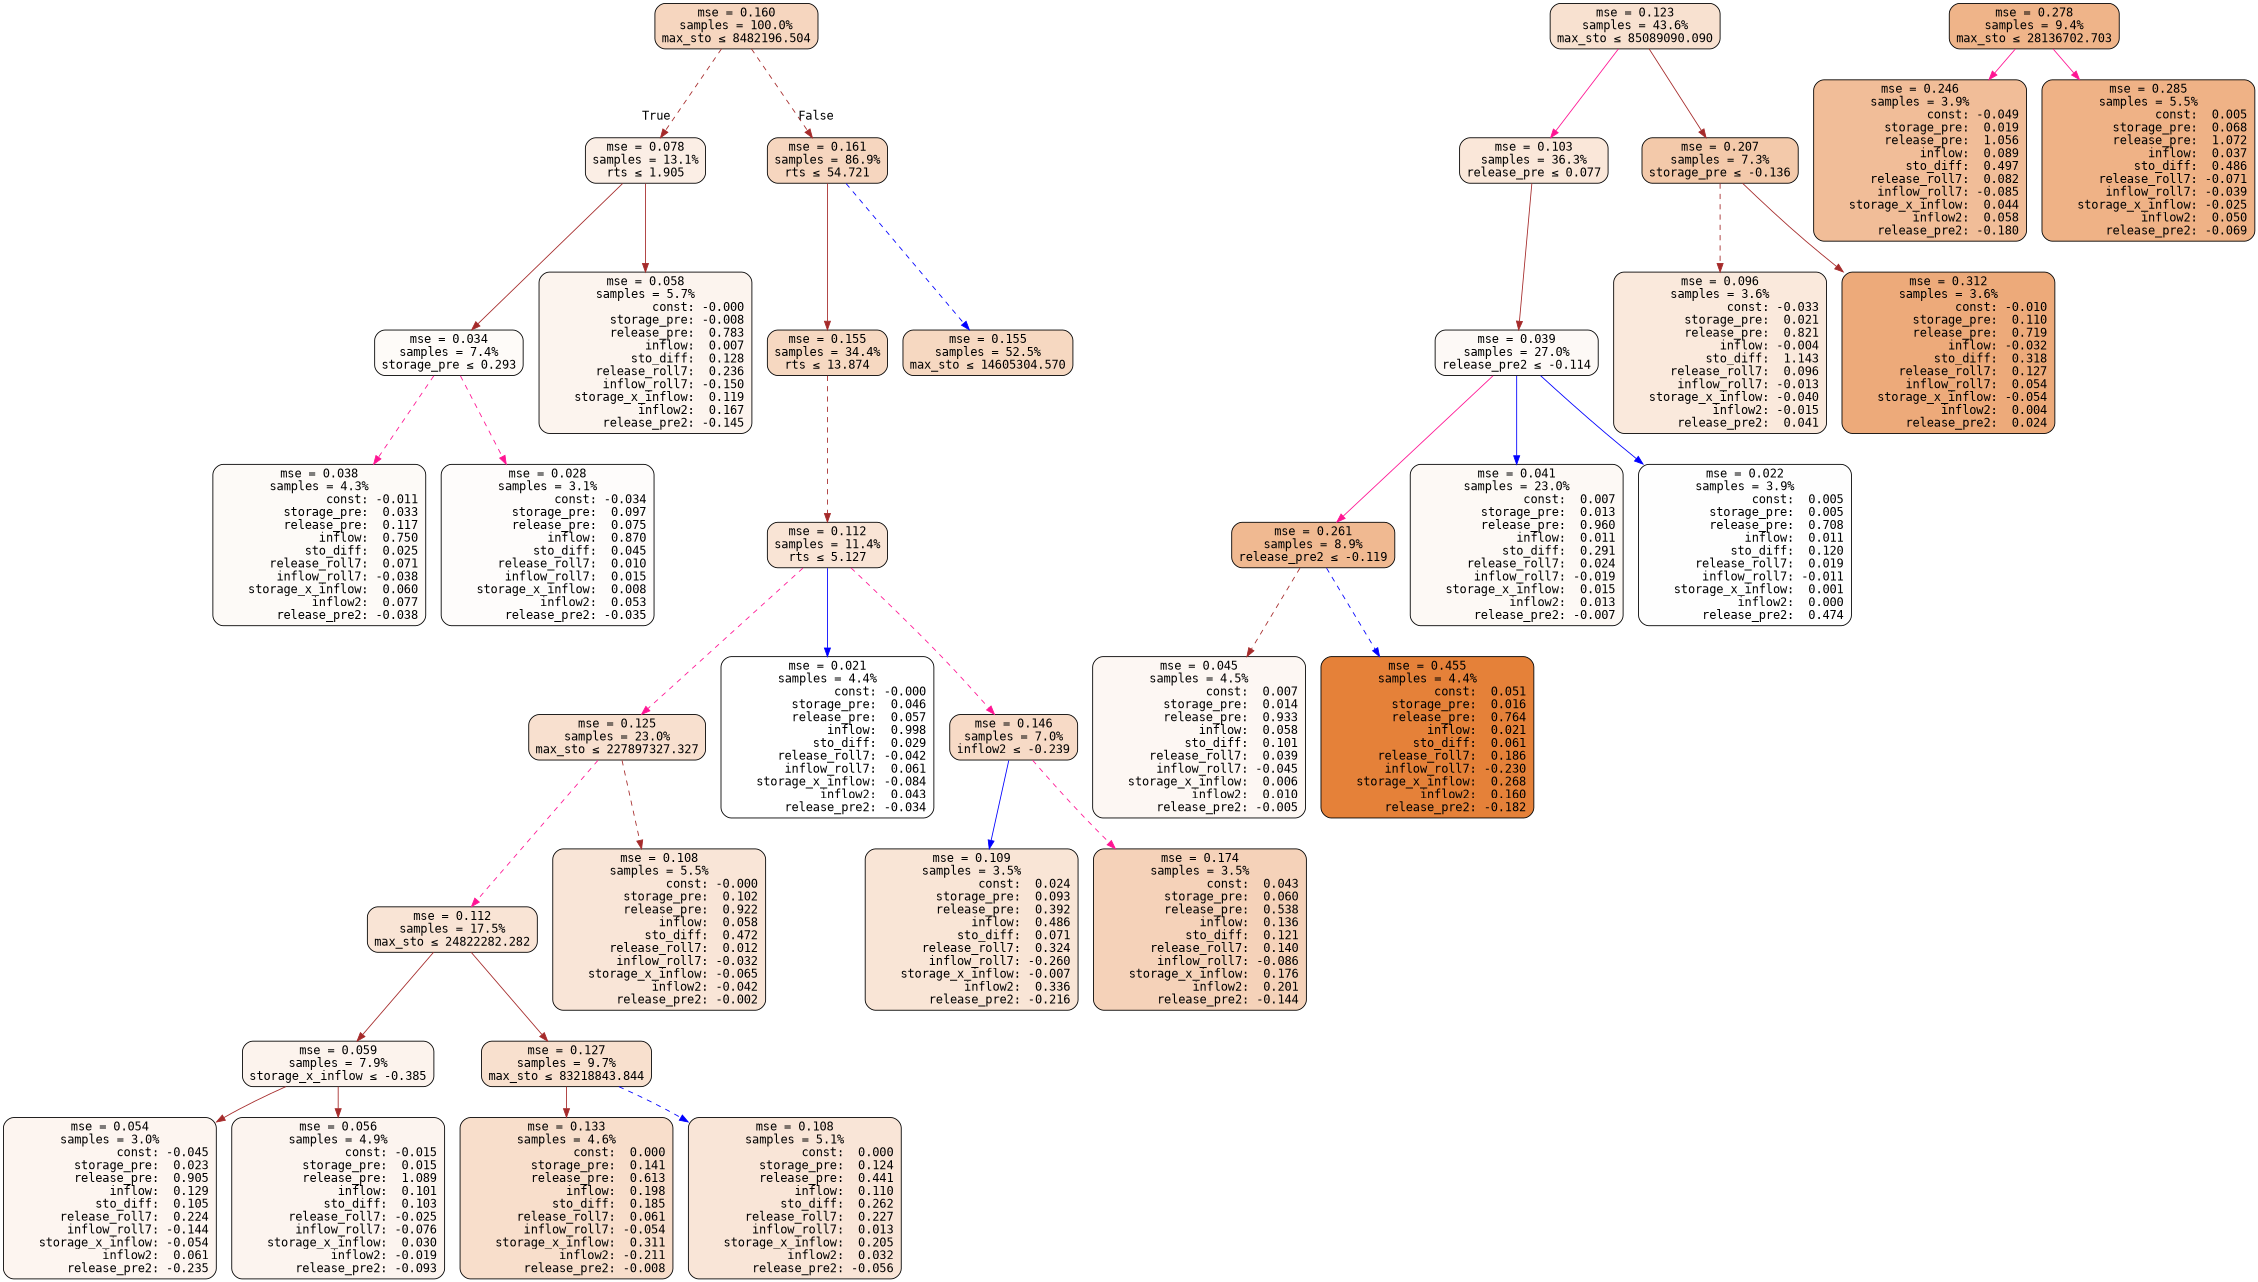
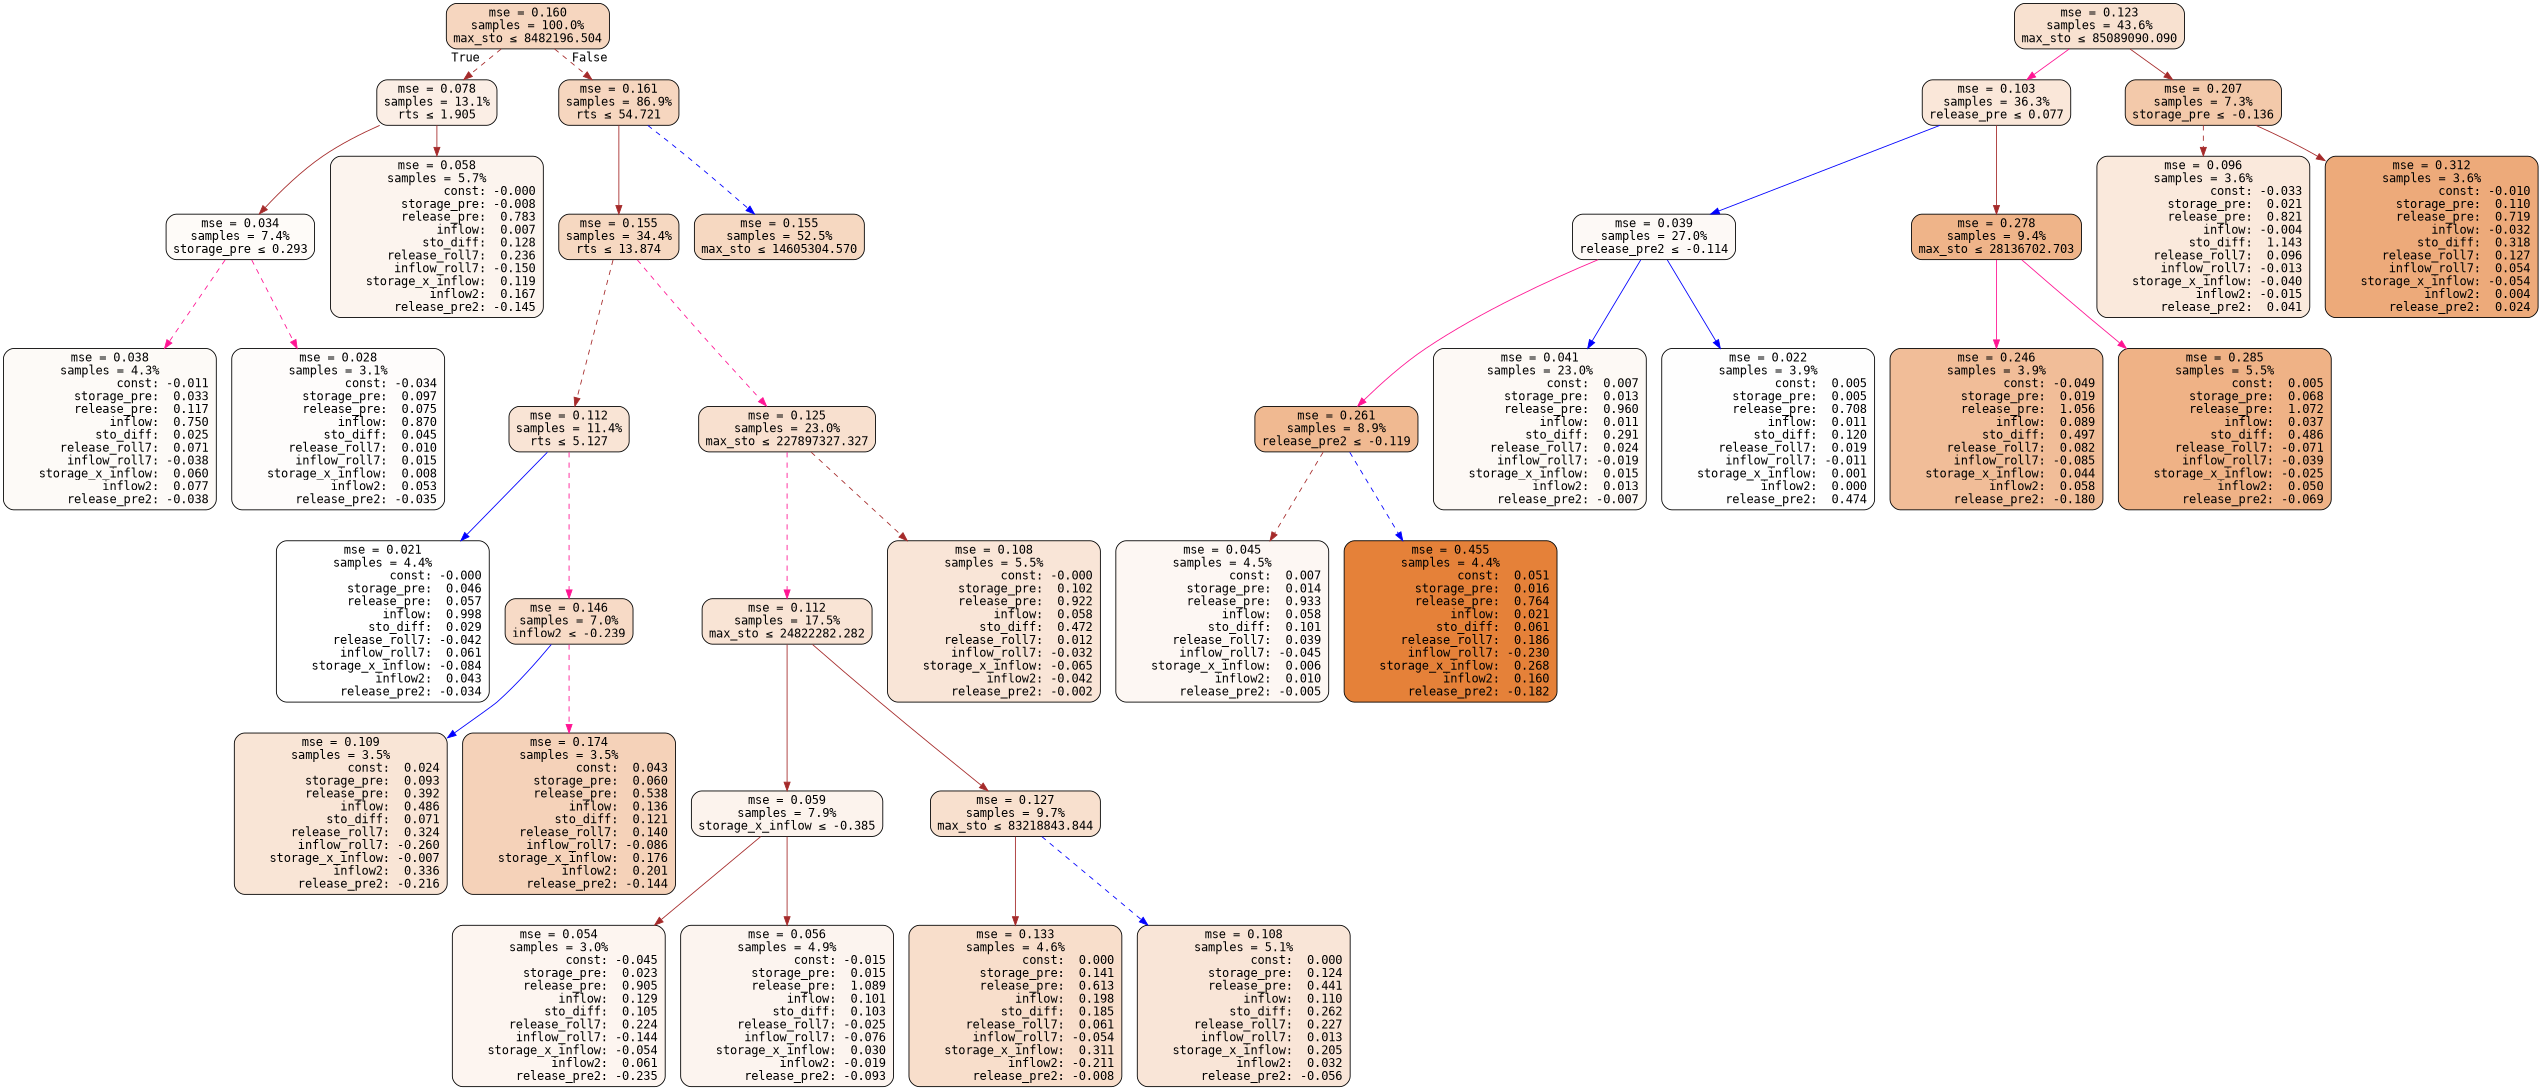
none -> (1996, 165)
(1526, 252) -> (1829, 168)
(725, 638) -> (698, 330)
